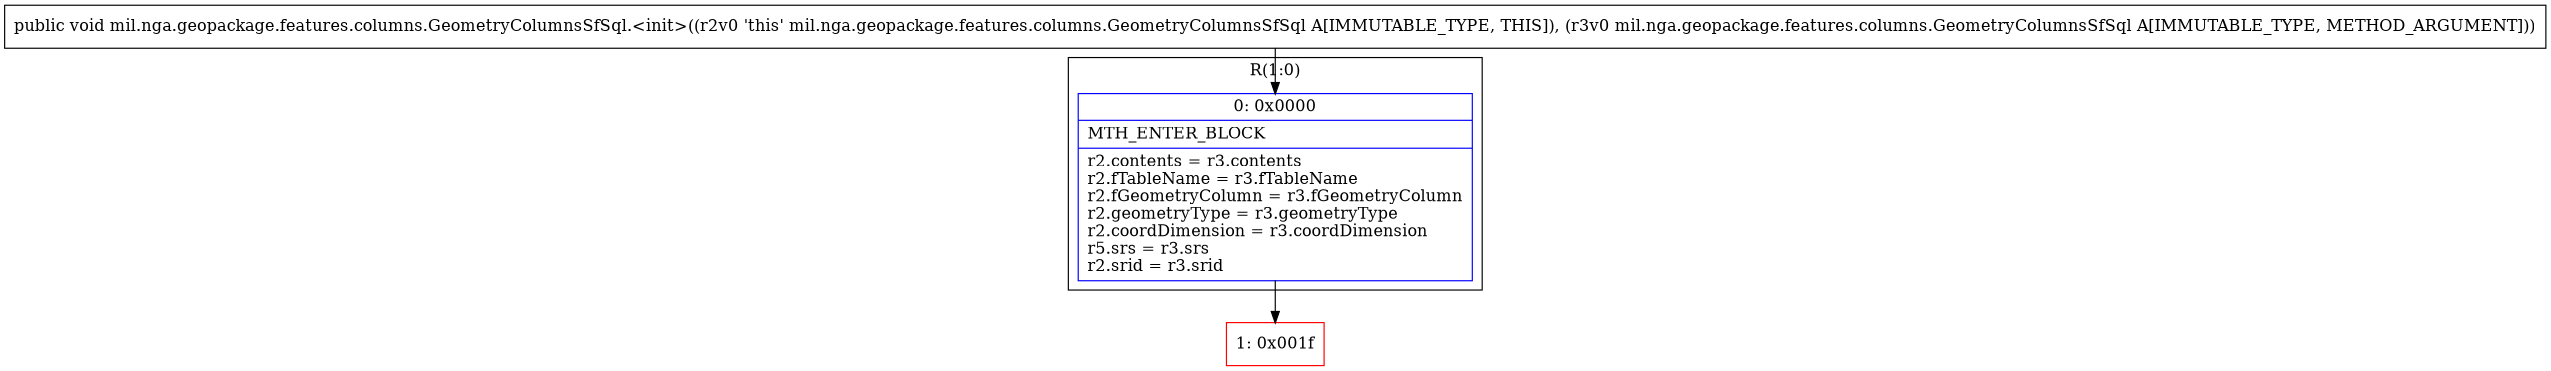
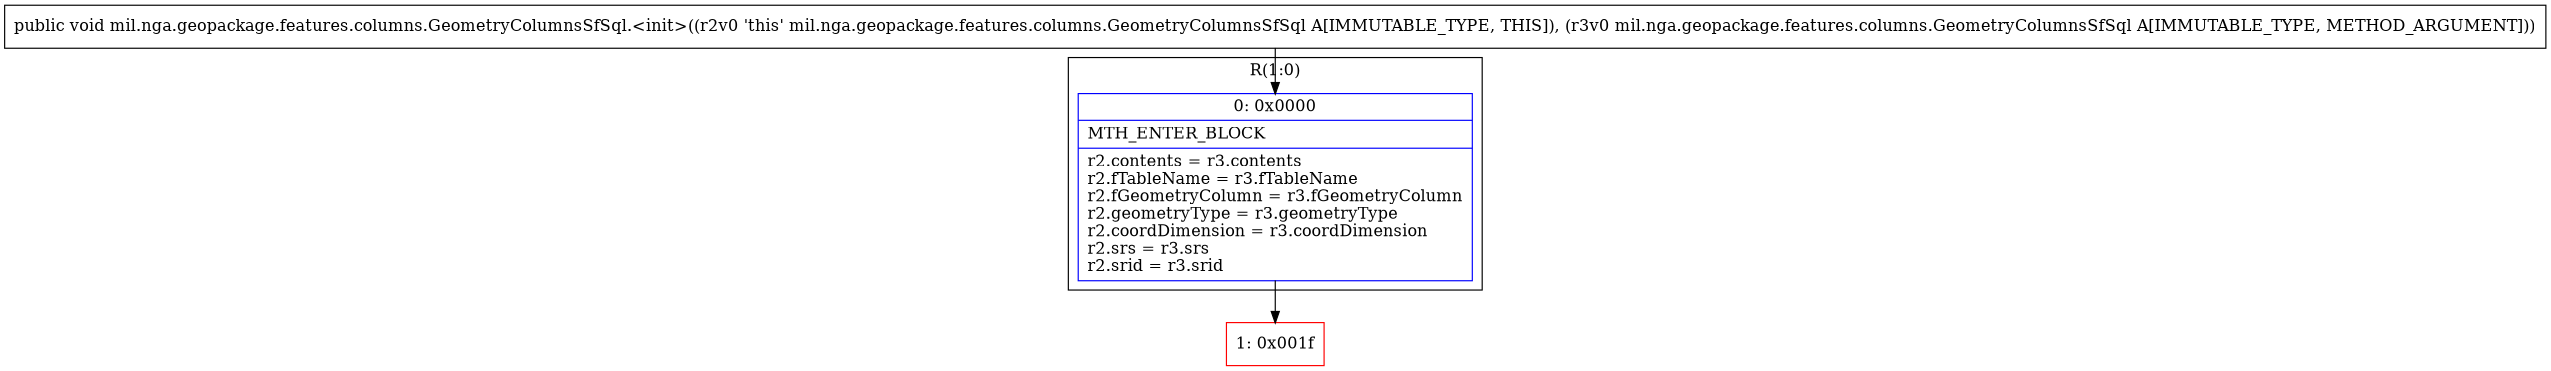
(1149, 249) -> (1149, 249)
